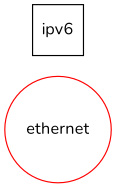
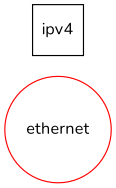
(58, 30) -> (58, 30)
